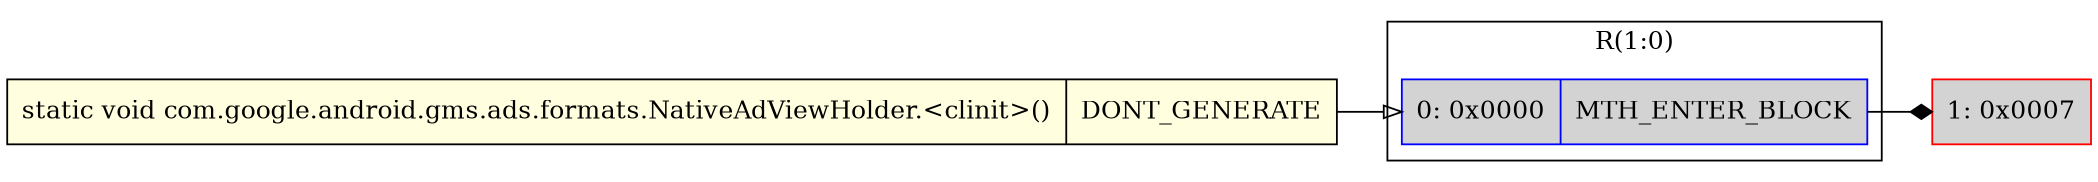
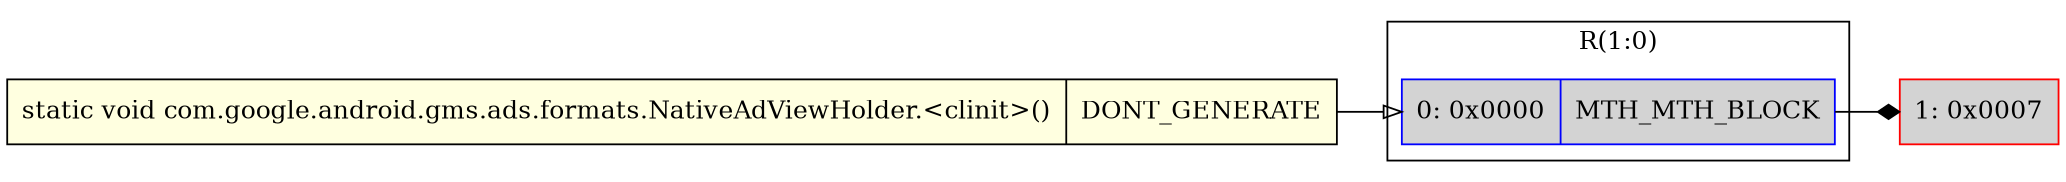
(1714, 111) -> (1698, 111)
